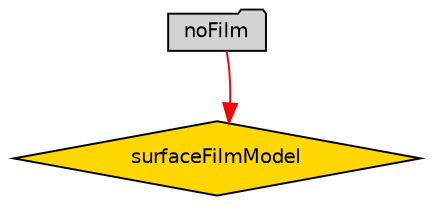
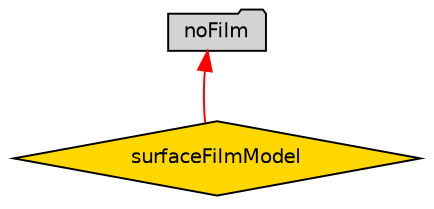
(230, 77) -> (204, 97)
